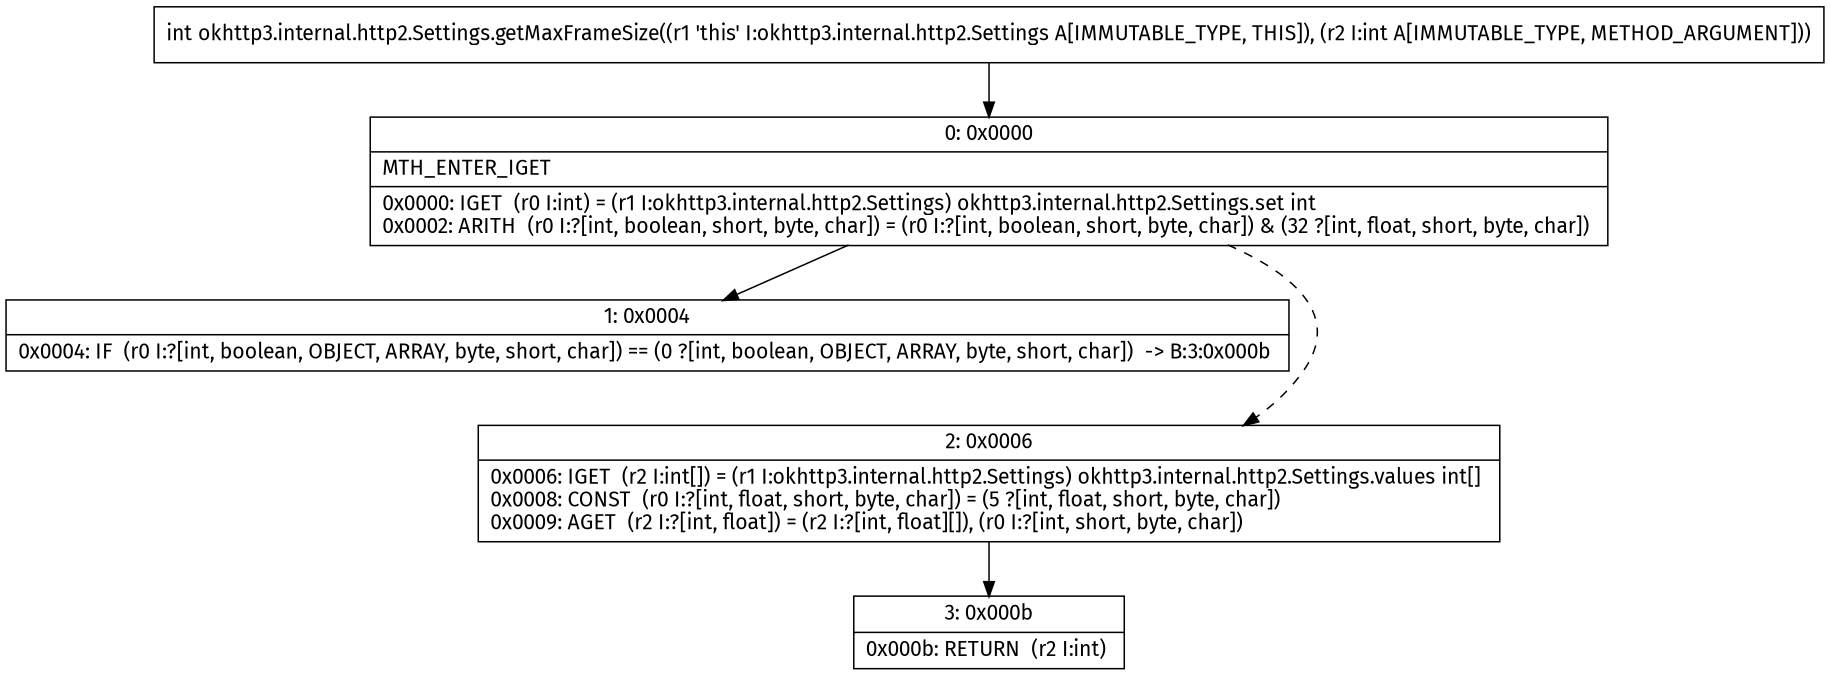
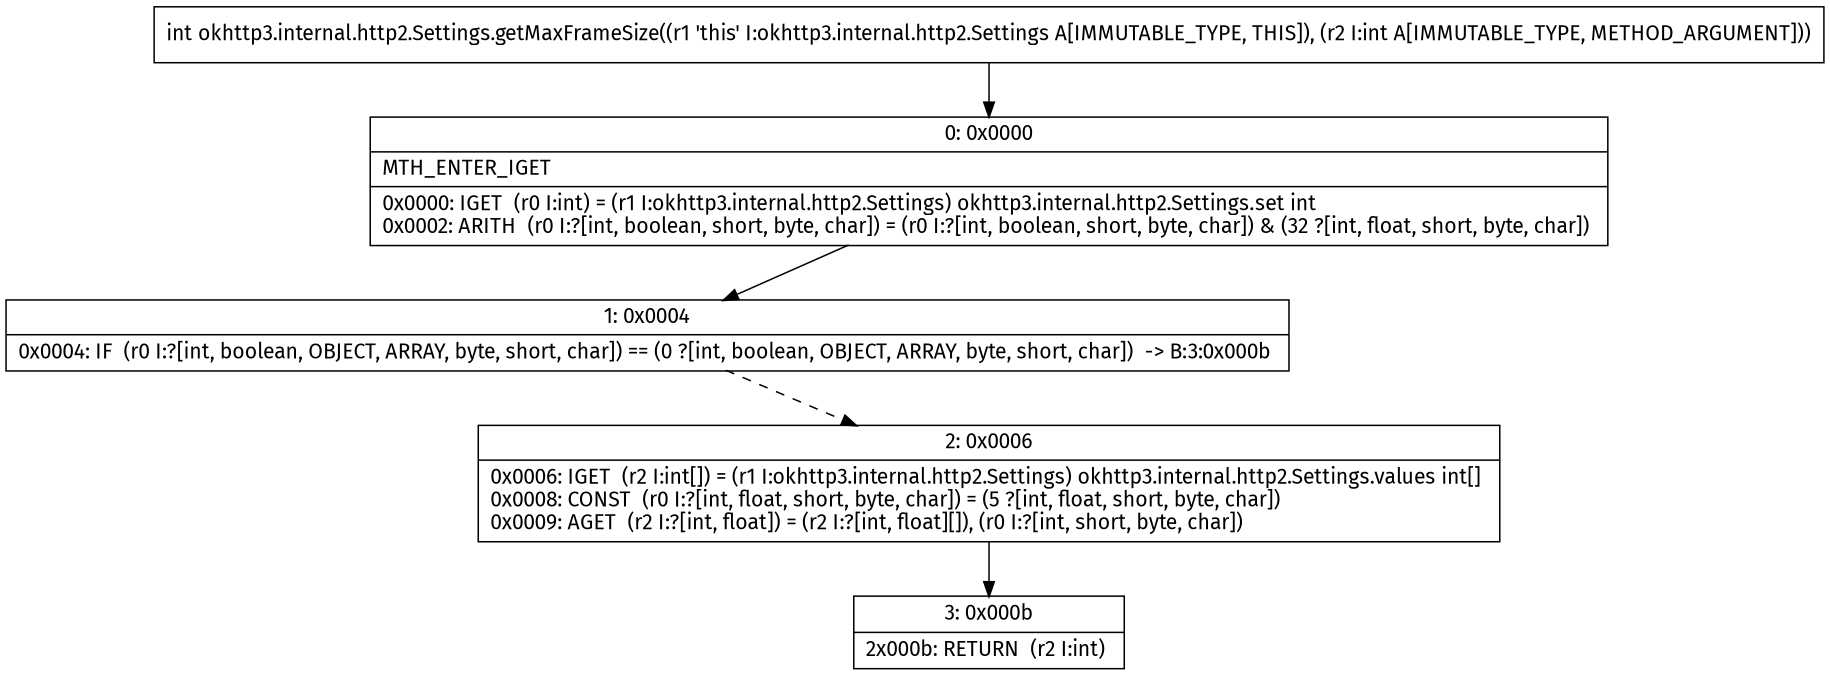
(1315, 321) -> (784, 395)
(989, 650) -> (989, 650)
